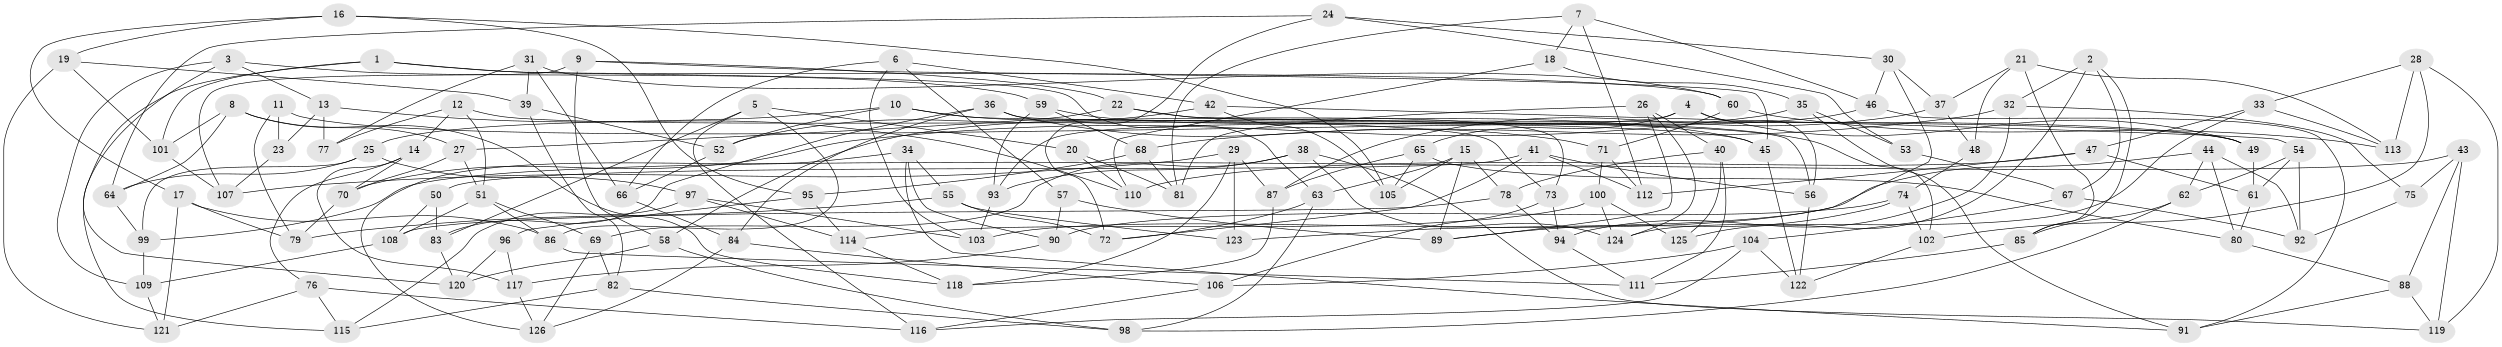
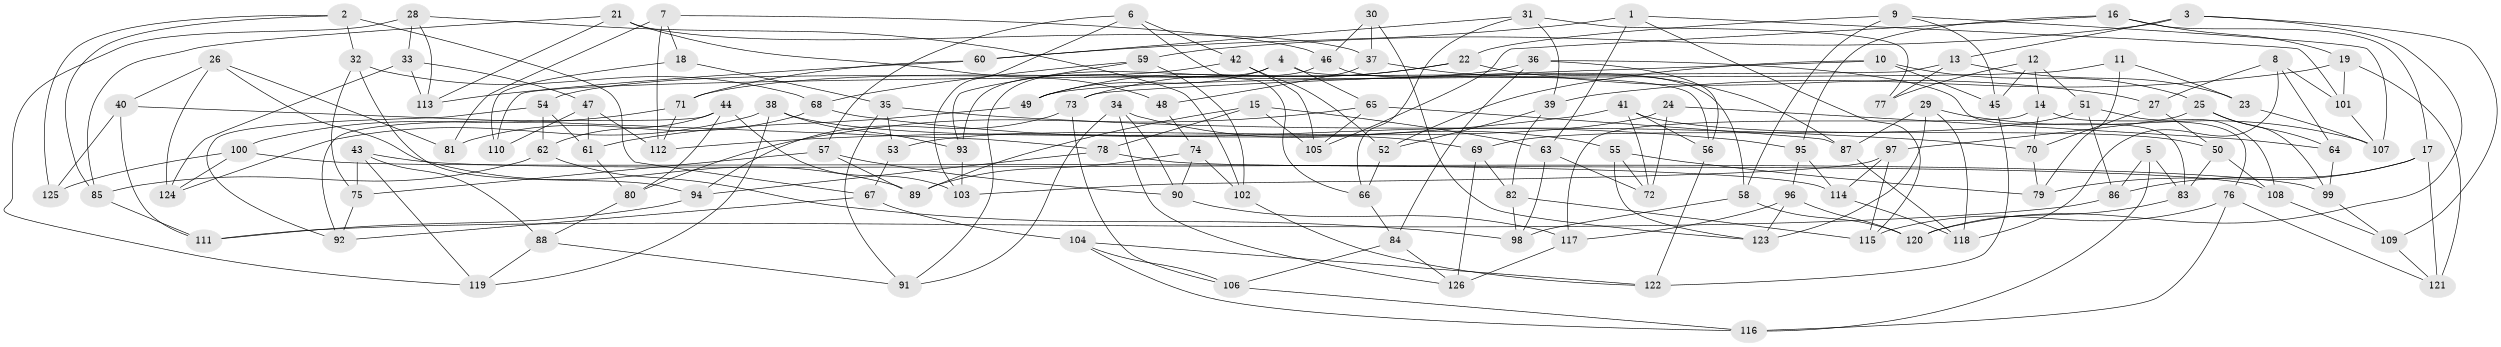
(1608, 38) -> none
(1072, 151) -> none
(470, 173) -> (2185, 127)
none -> (591, 173)
none -> (1776, 218)
